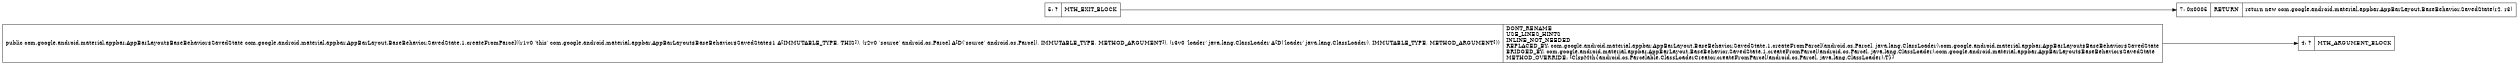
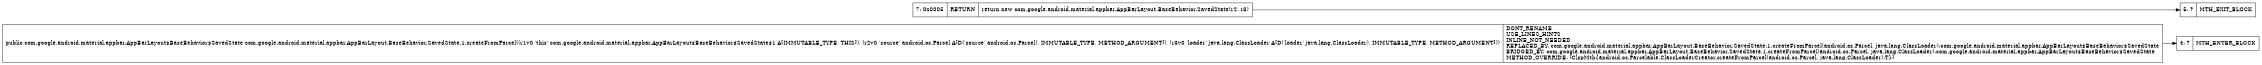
(1647, 10) -> (1714, 10)
(2355, 43) -> (2226, 43)
